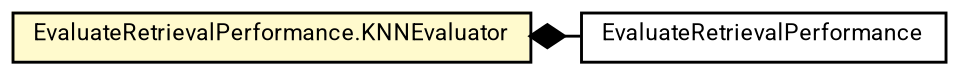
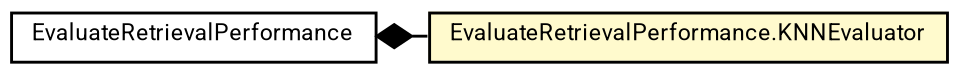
(573, 36) -> (420, 36)
